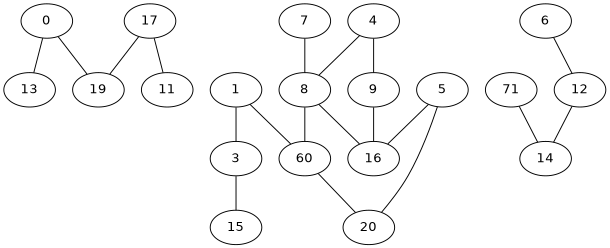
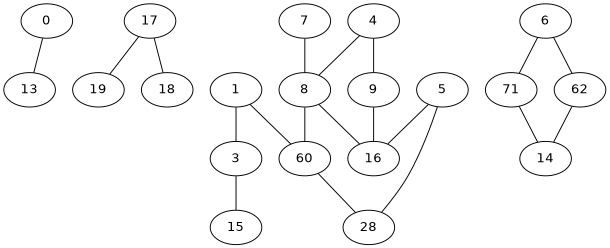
(73, 55) -> none
none -> (528, 55)
(167, 90) -> (167, 90)
(580, 90) -> (580, 90)
(369, 227) -> (369, 227)
